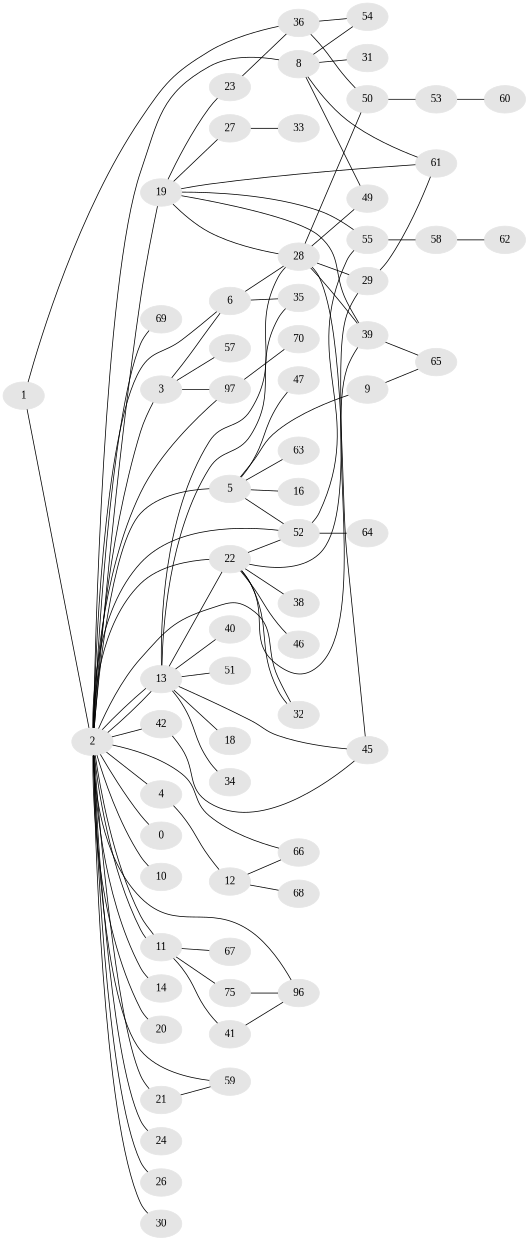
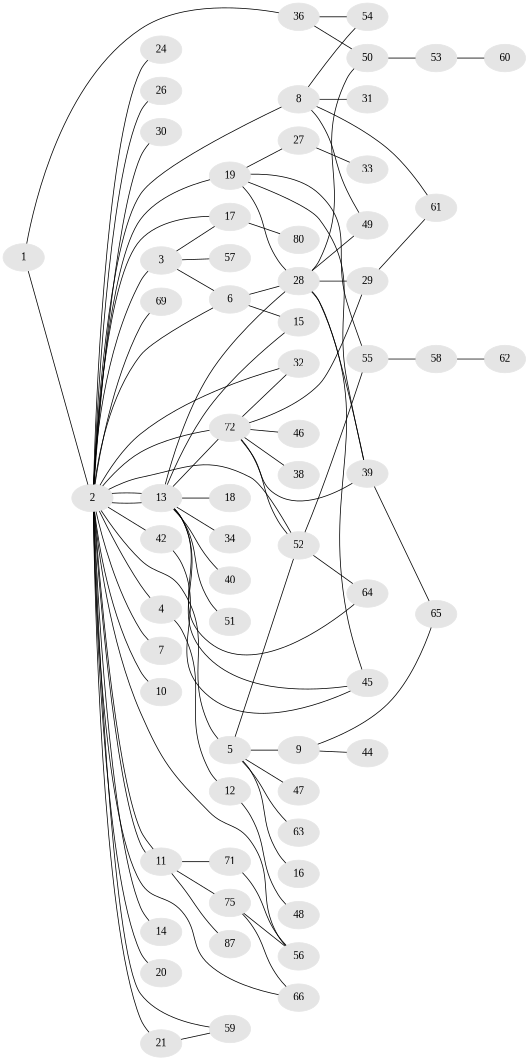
(230, 87) -> none
(298, 174) -> none
(299, 298) -> (299, 322)
(299, 339) -> (299, 240)
(230, 390) -> (230, 217)
(230, 559) -> (230, 428)
none -> (217, 646)
none -> (367, 753)
(161, 836) -> (161, 651)
(264, 867) -> (264, 950)
(299, 894) -> (299, 915)
(230, 952) -> (230, 944)
(299, 993) -> (299, 956)
(230, 1034) -> (230, 862)
